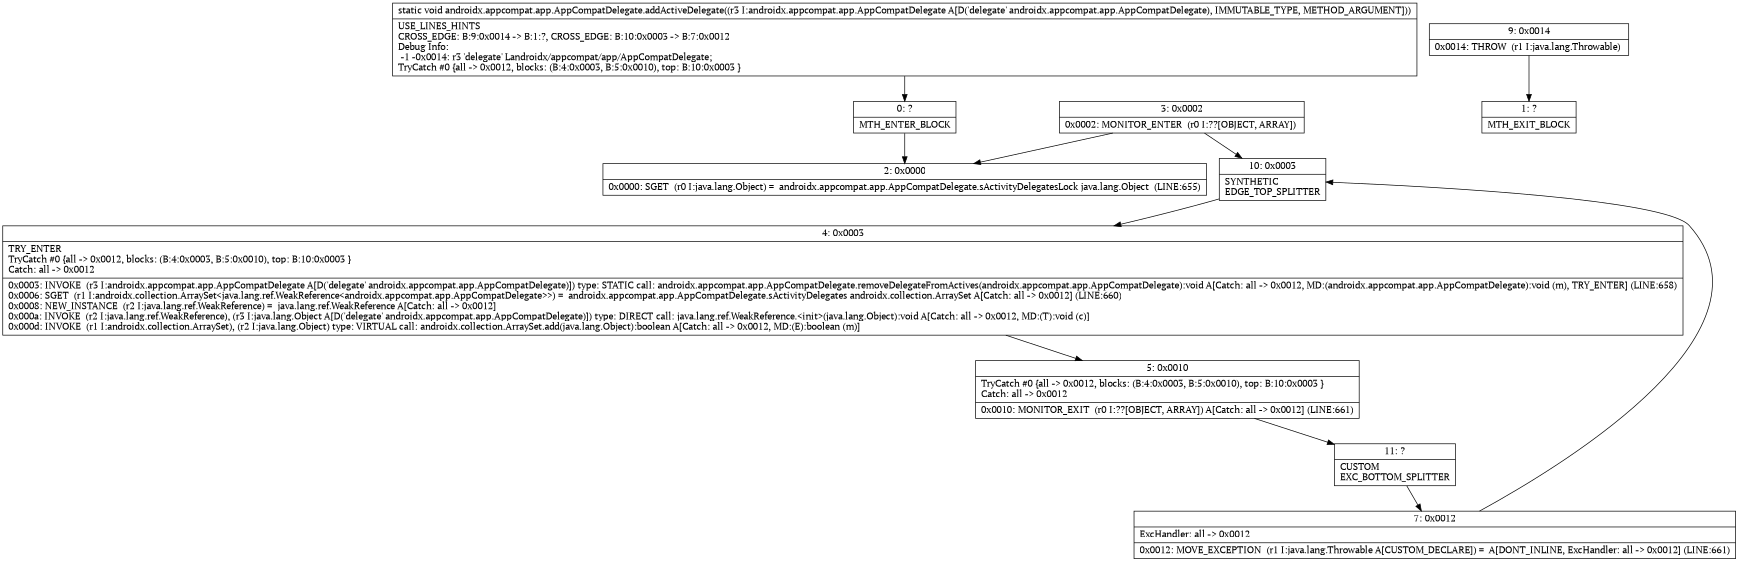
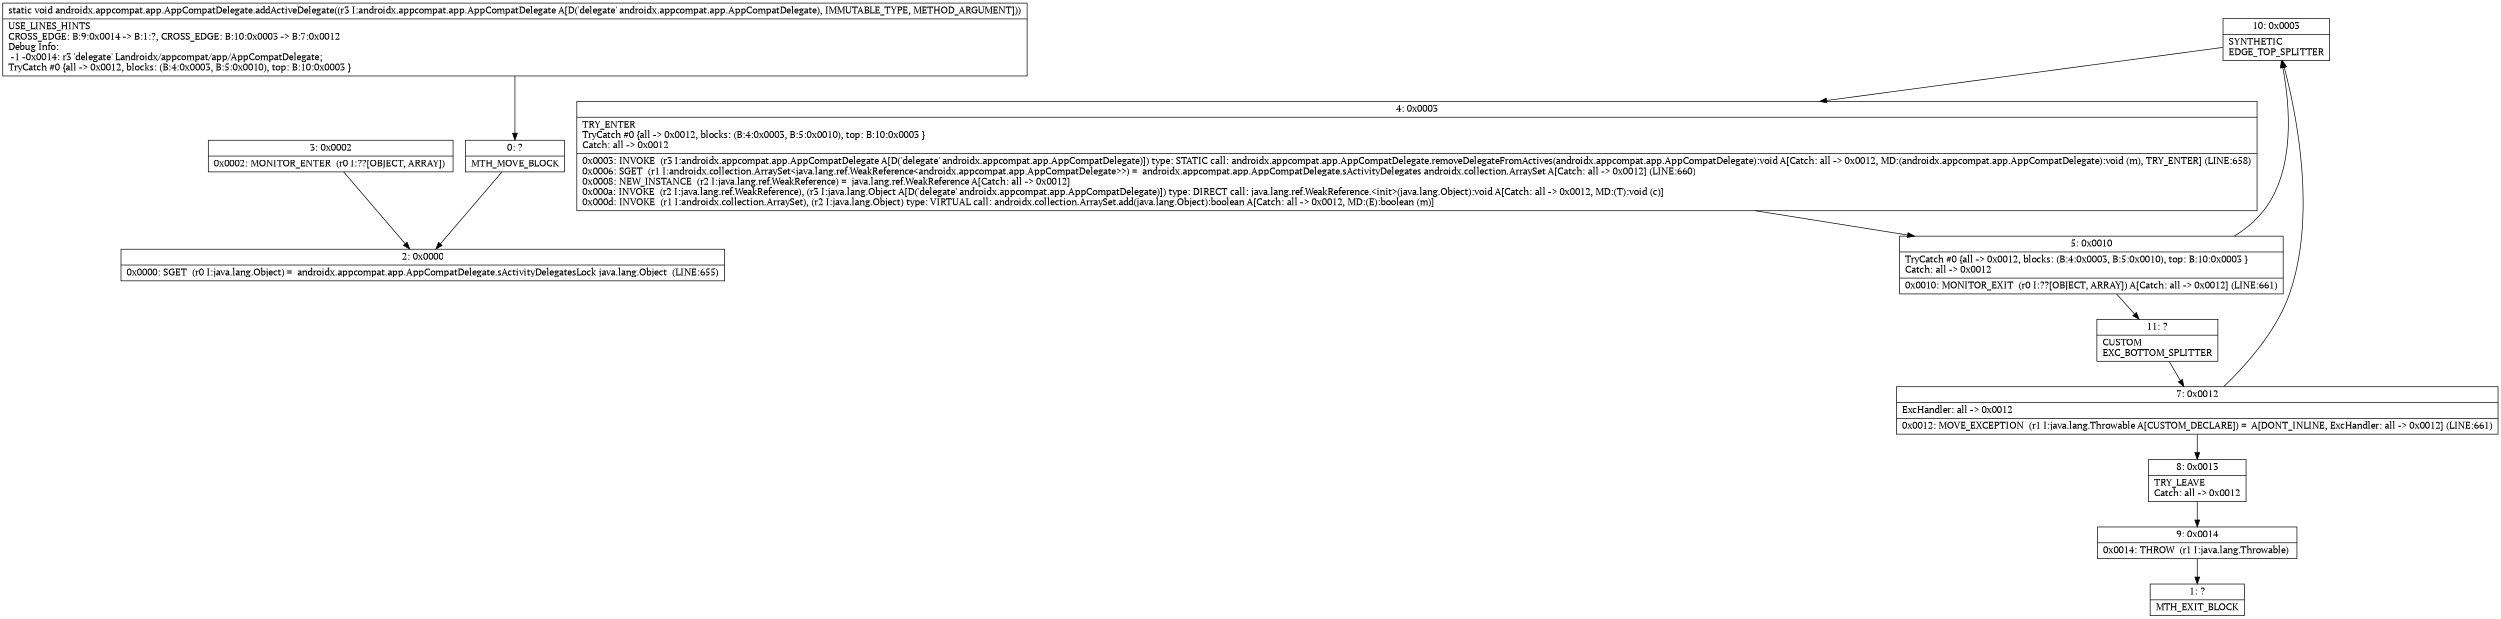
(905, 125) -> (515, 164)
(1220, 144) -> (2285, 161)
none -> (2197, 481)
